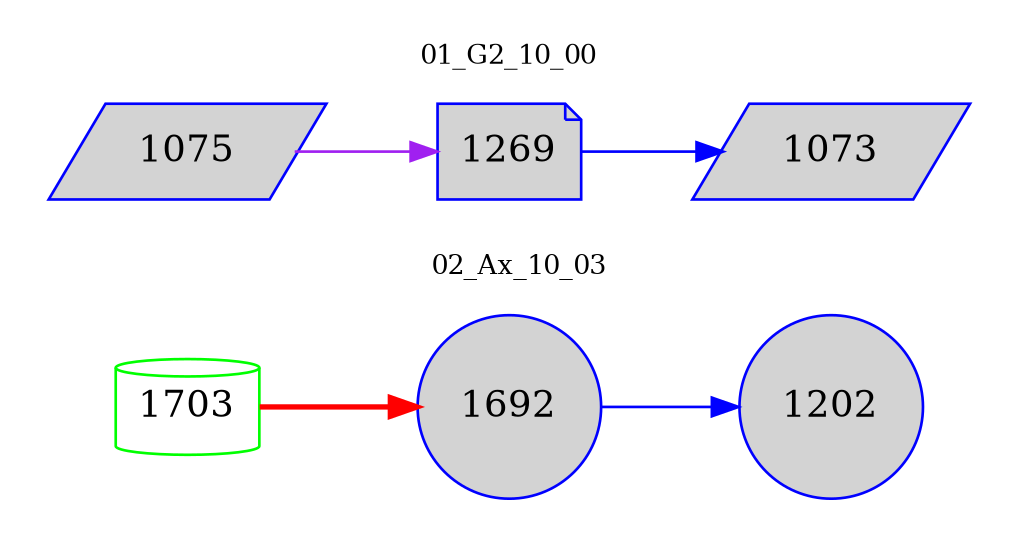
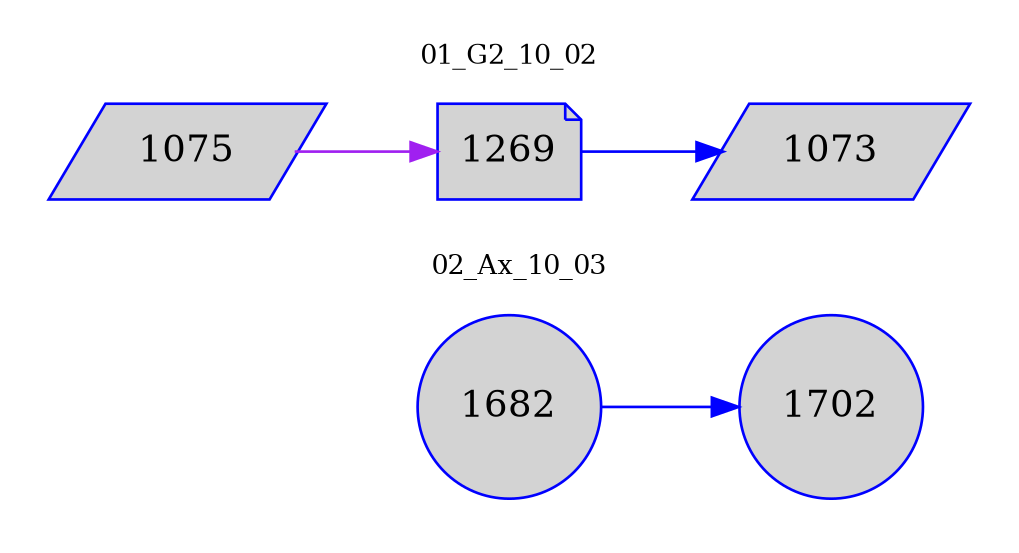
(509, 57) -> (509, 57)
(188, 407) -> none
(509, 407) -> (509, 407)
(831, 407) -> (831, 407)
